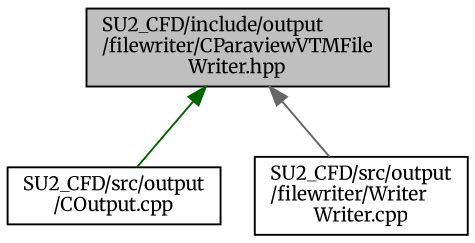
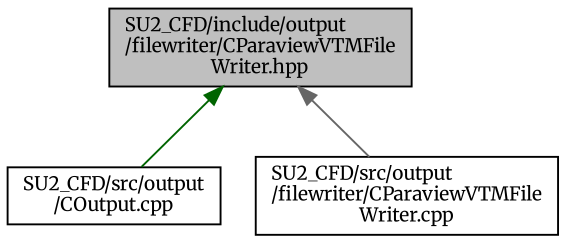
(361, 196) -> (407, 196)
